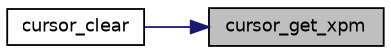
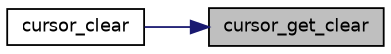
(296, 27) -> (296, 27)
